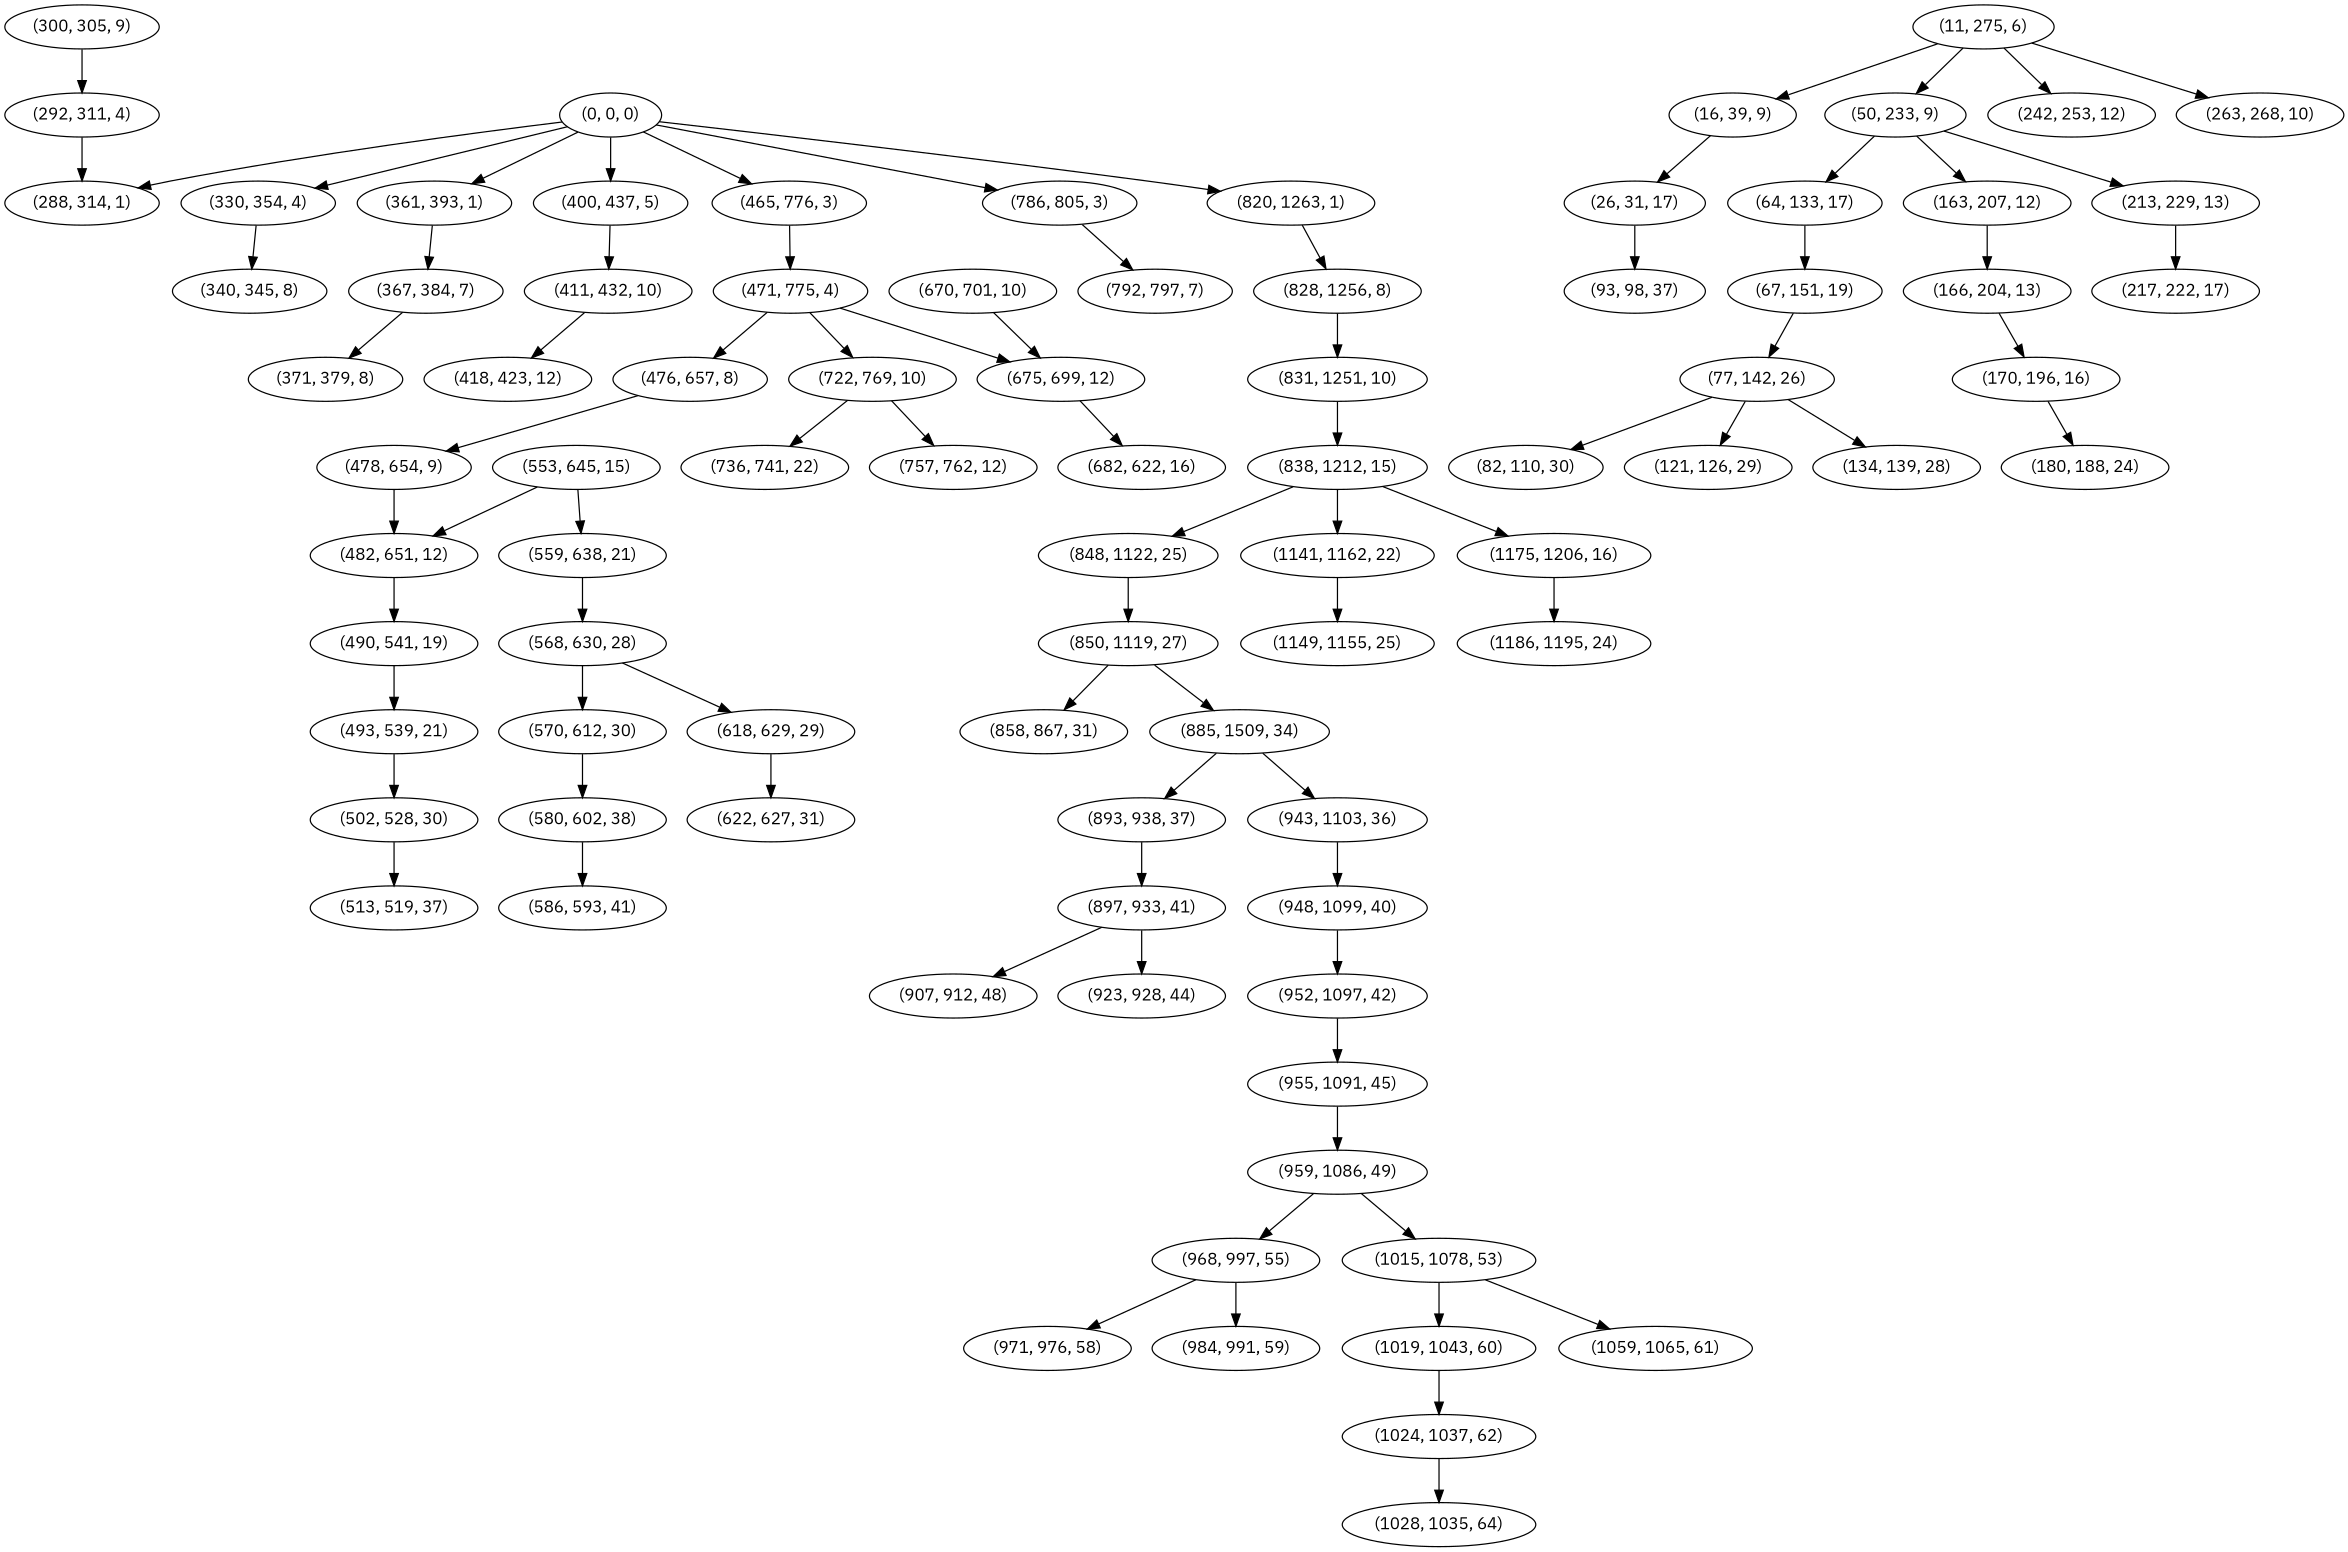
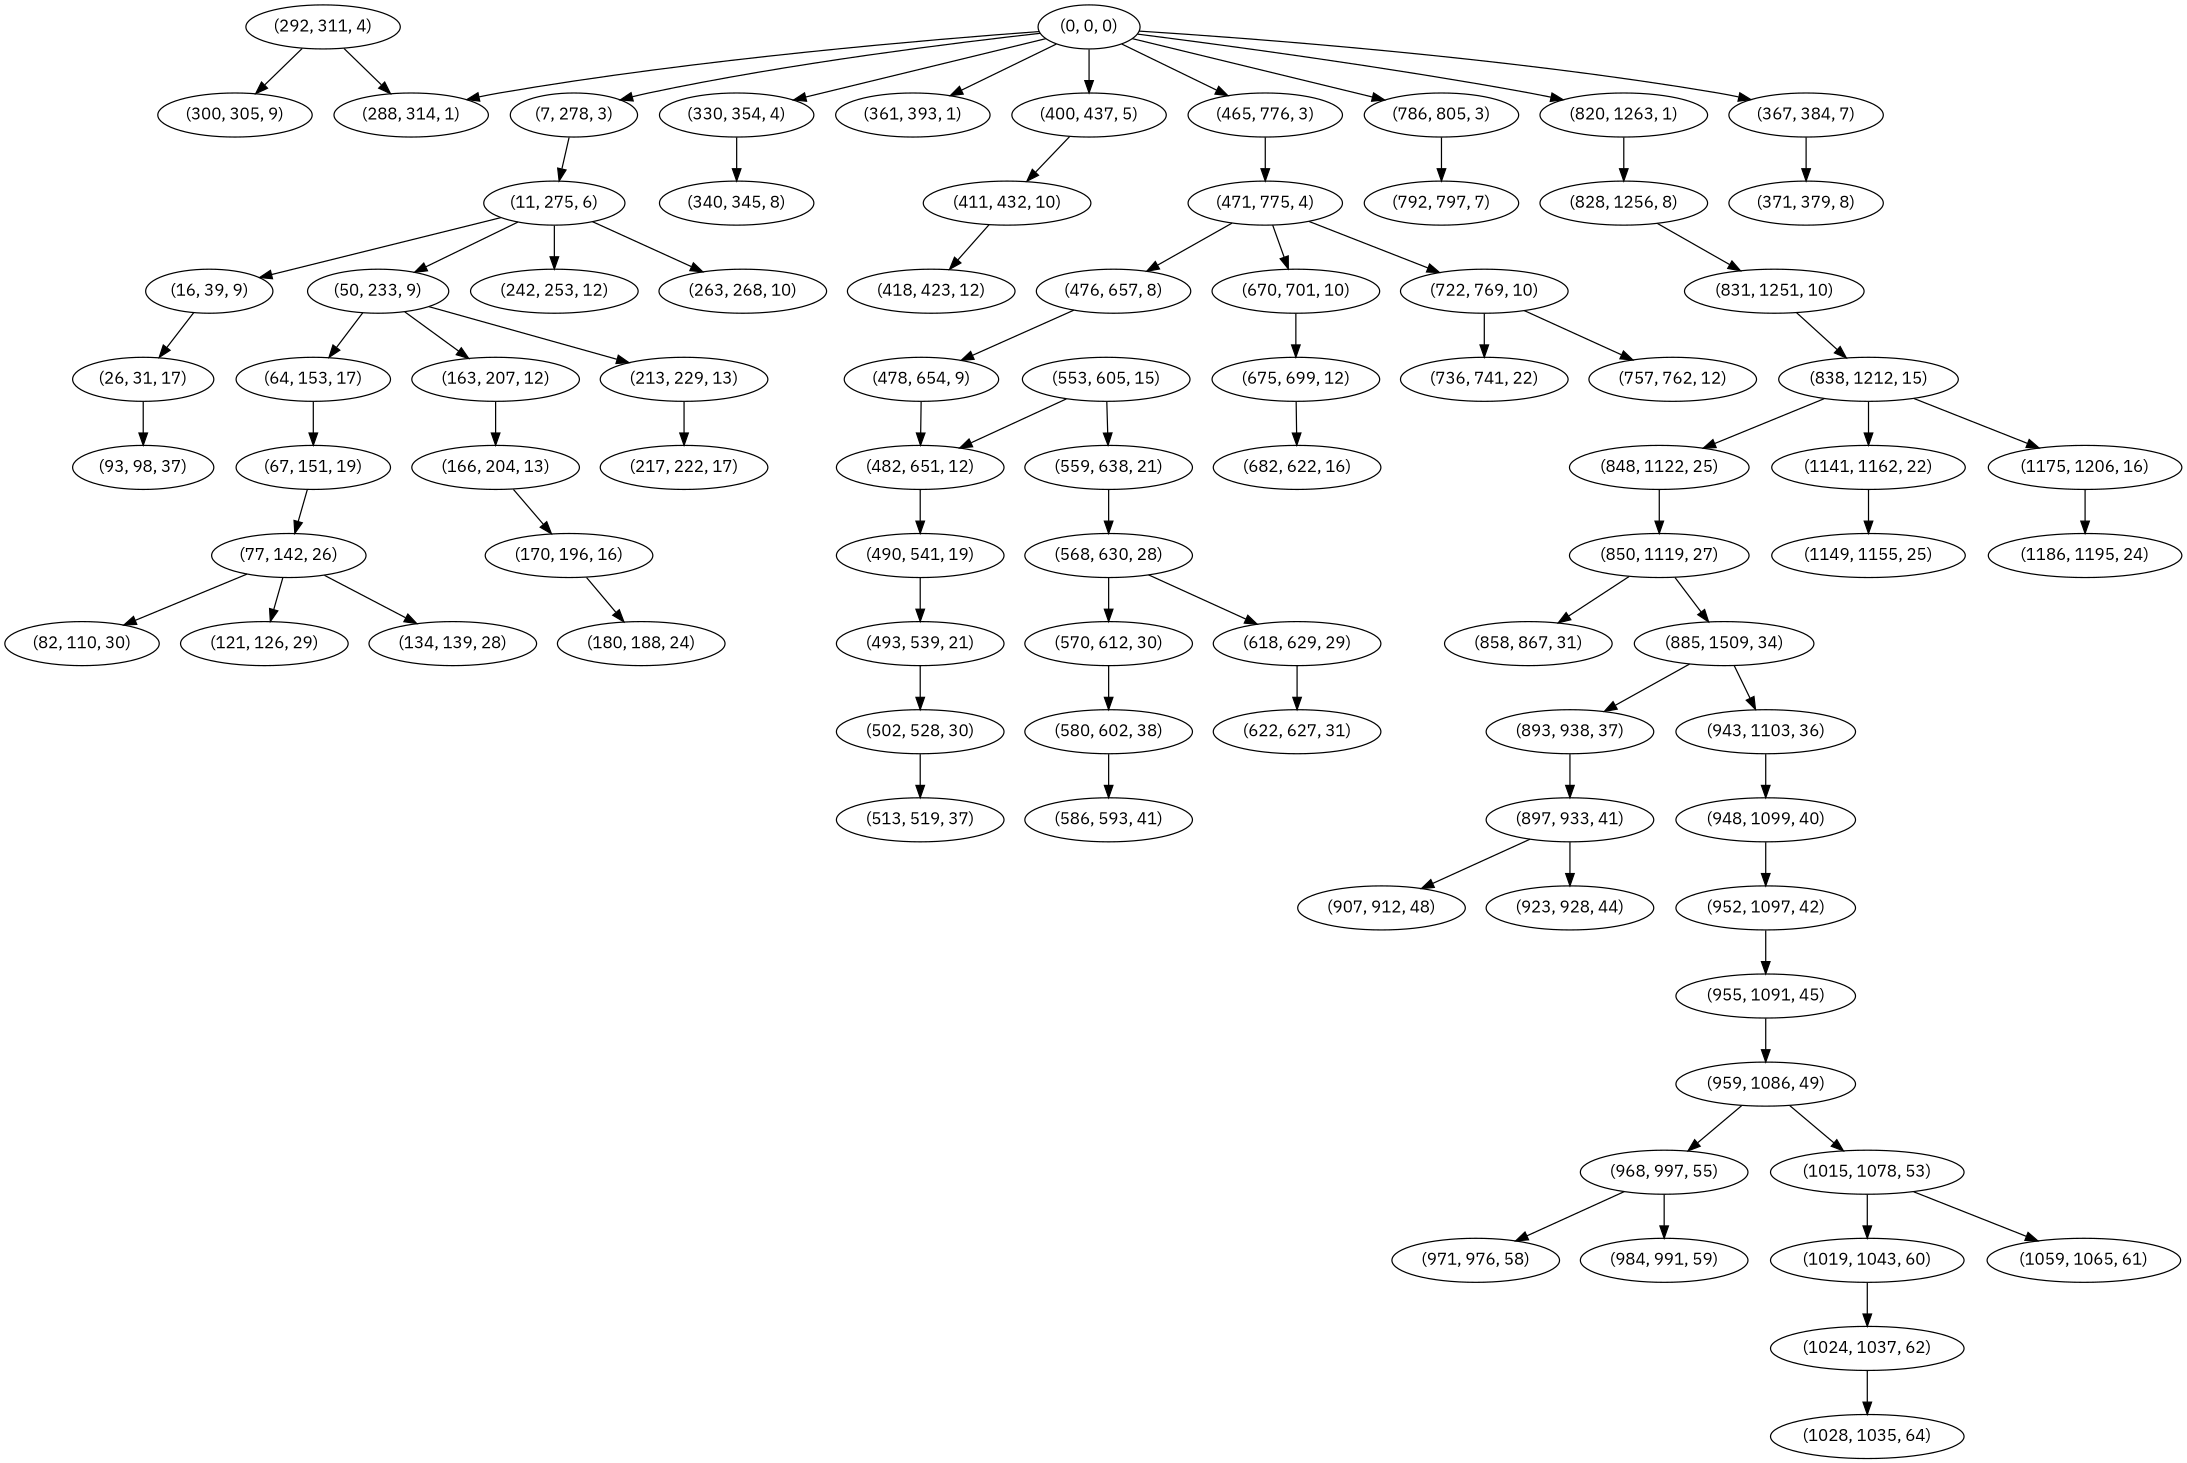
(82, 65) -> (283, 67)
none -> (574, 115)
(1805, 203) -> (313, 379)
(431, 241) -> (1440, 56)
(919, 333) -> (1278, 241)
(576, 467) -> (1106, 379)
